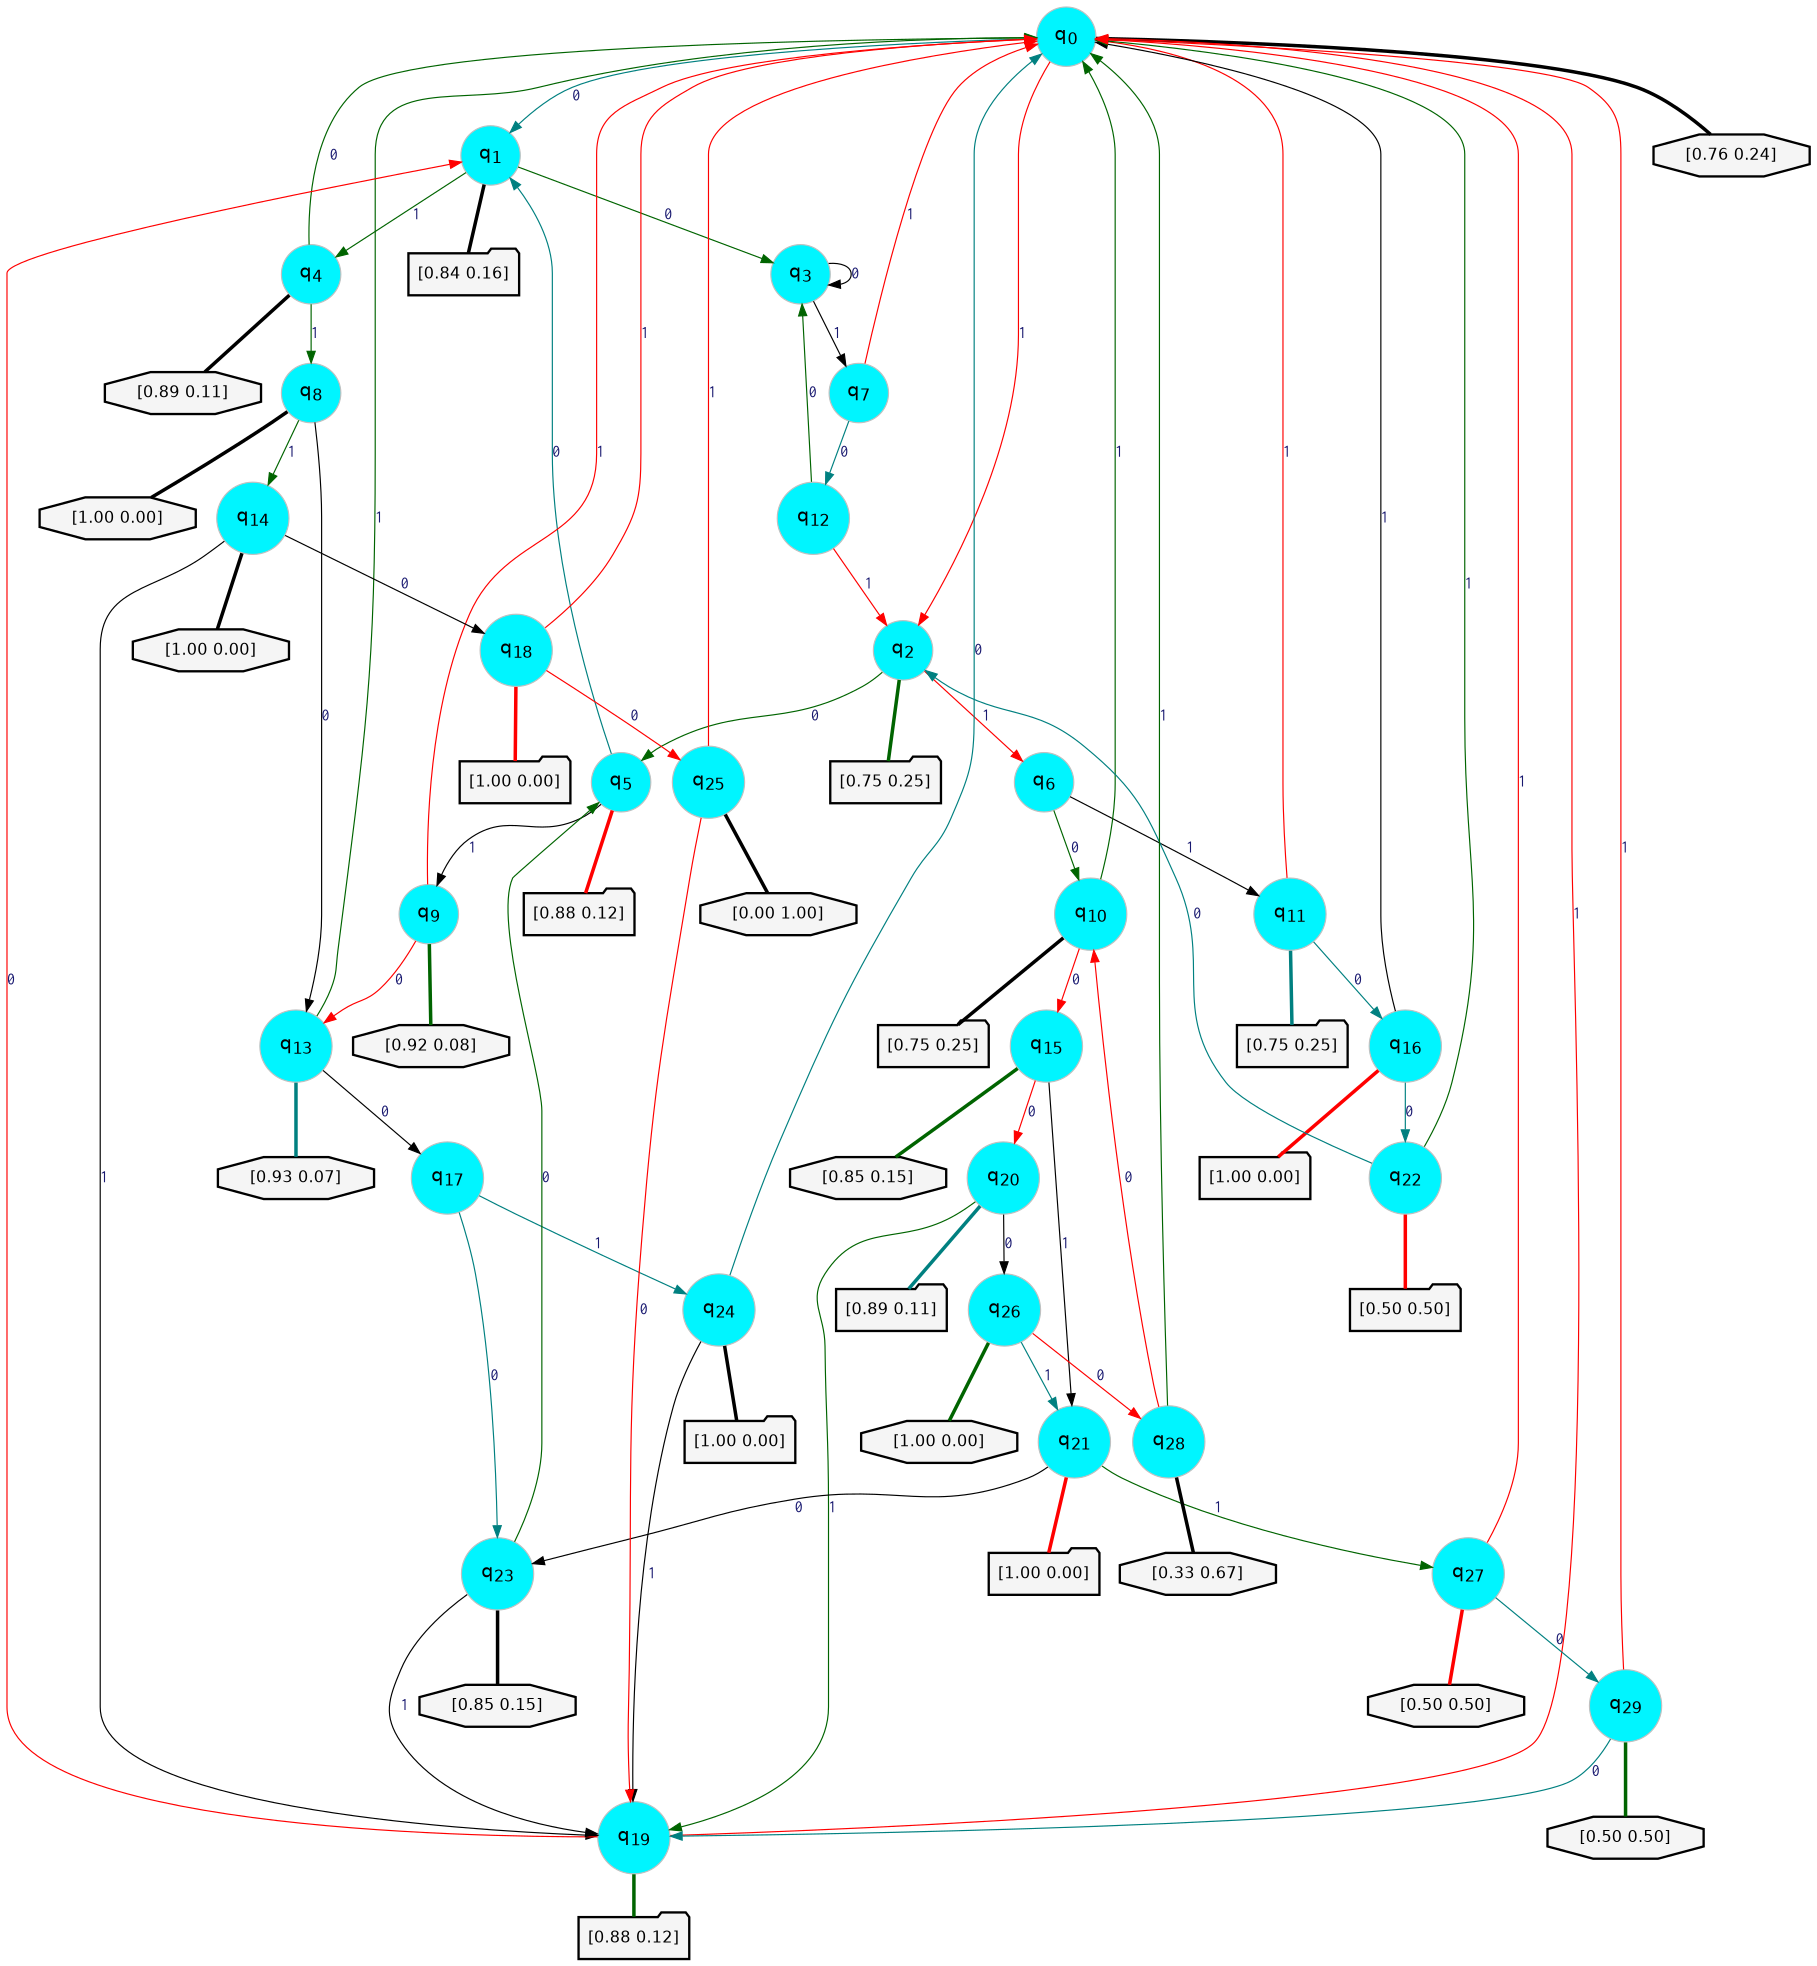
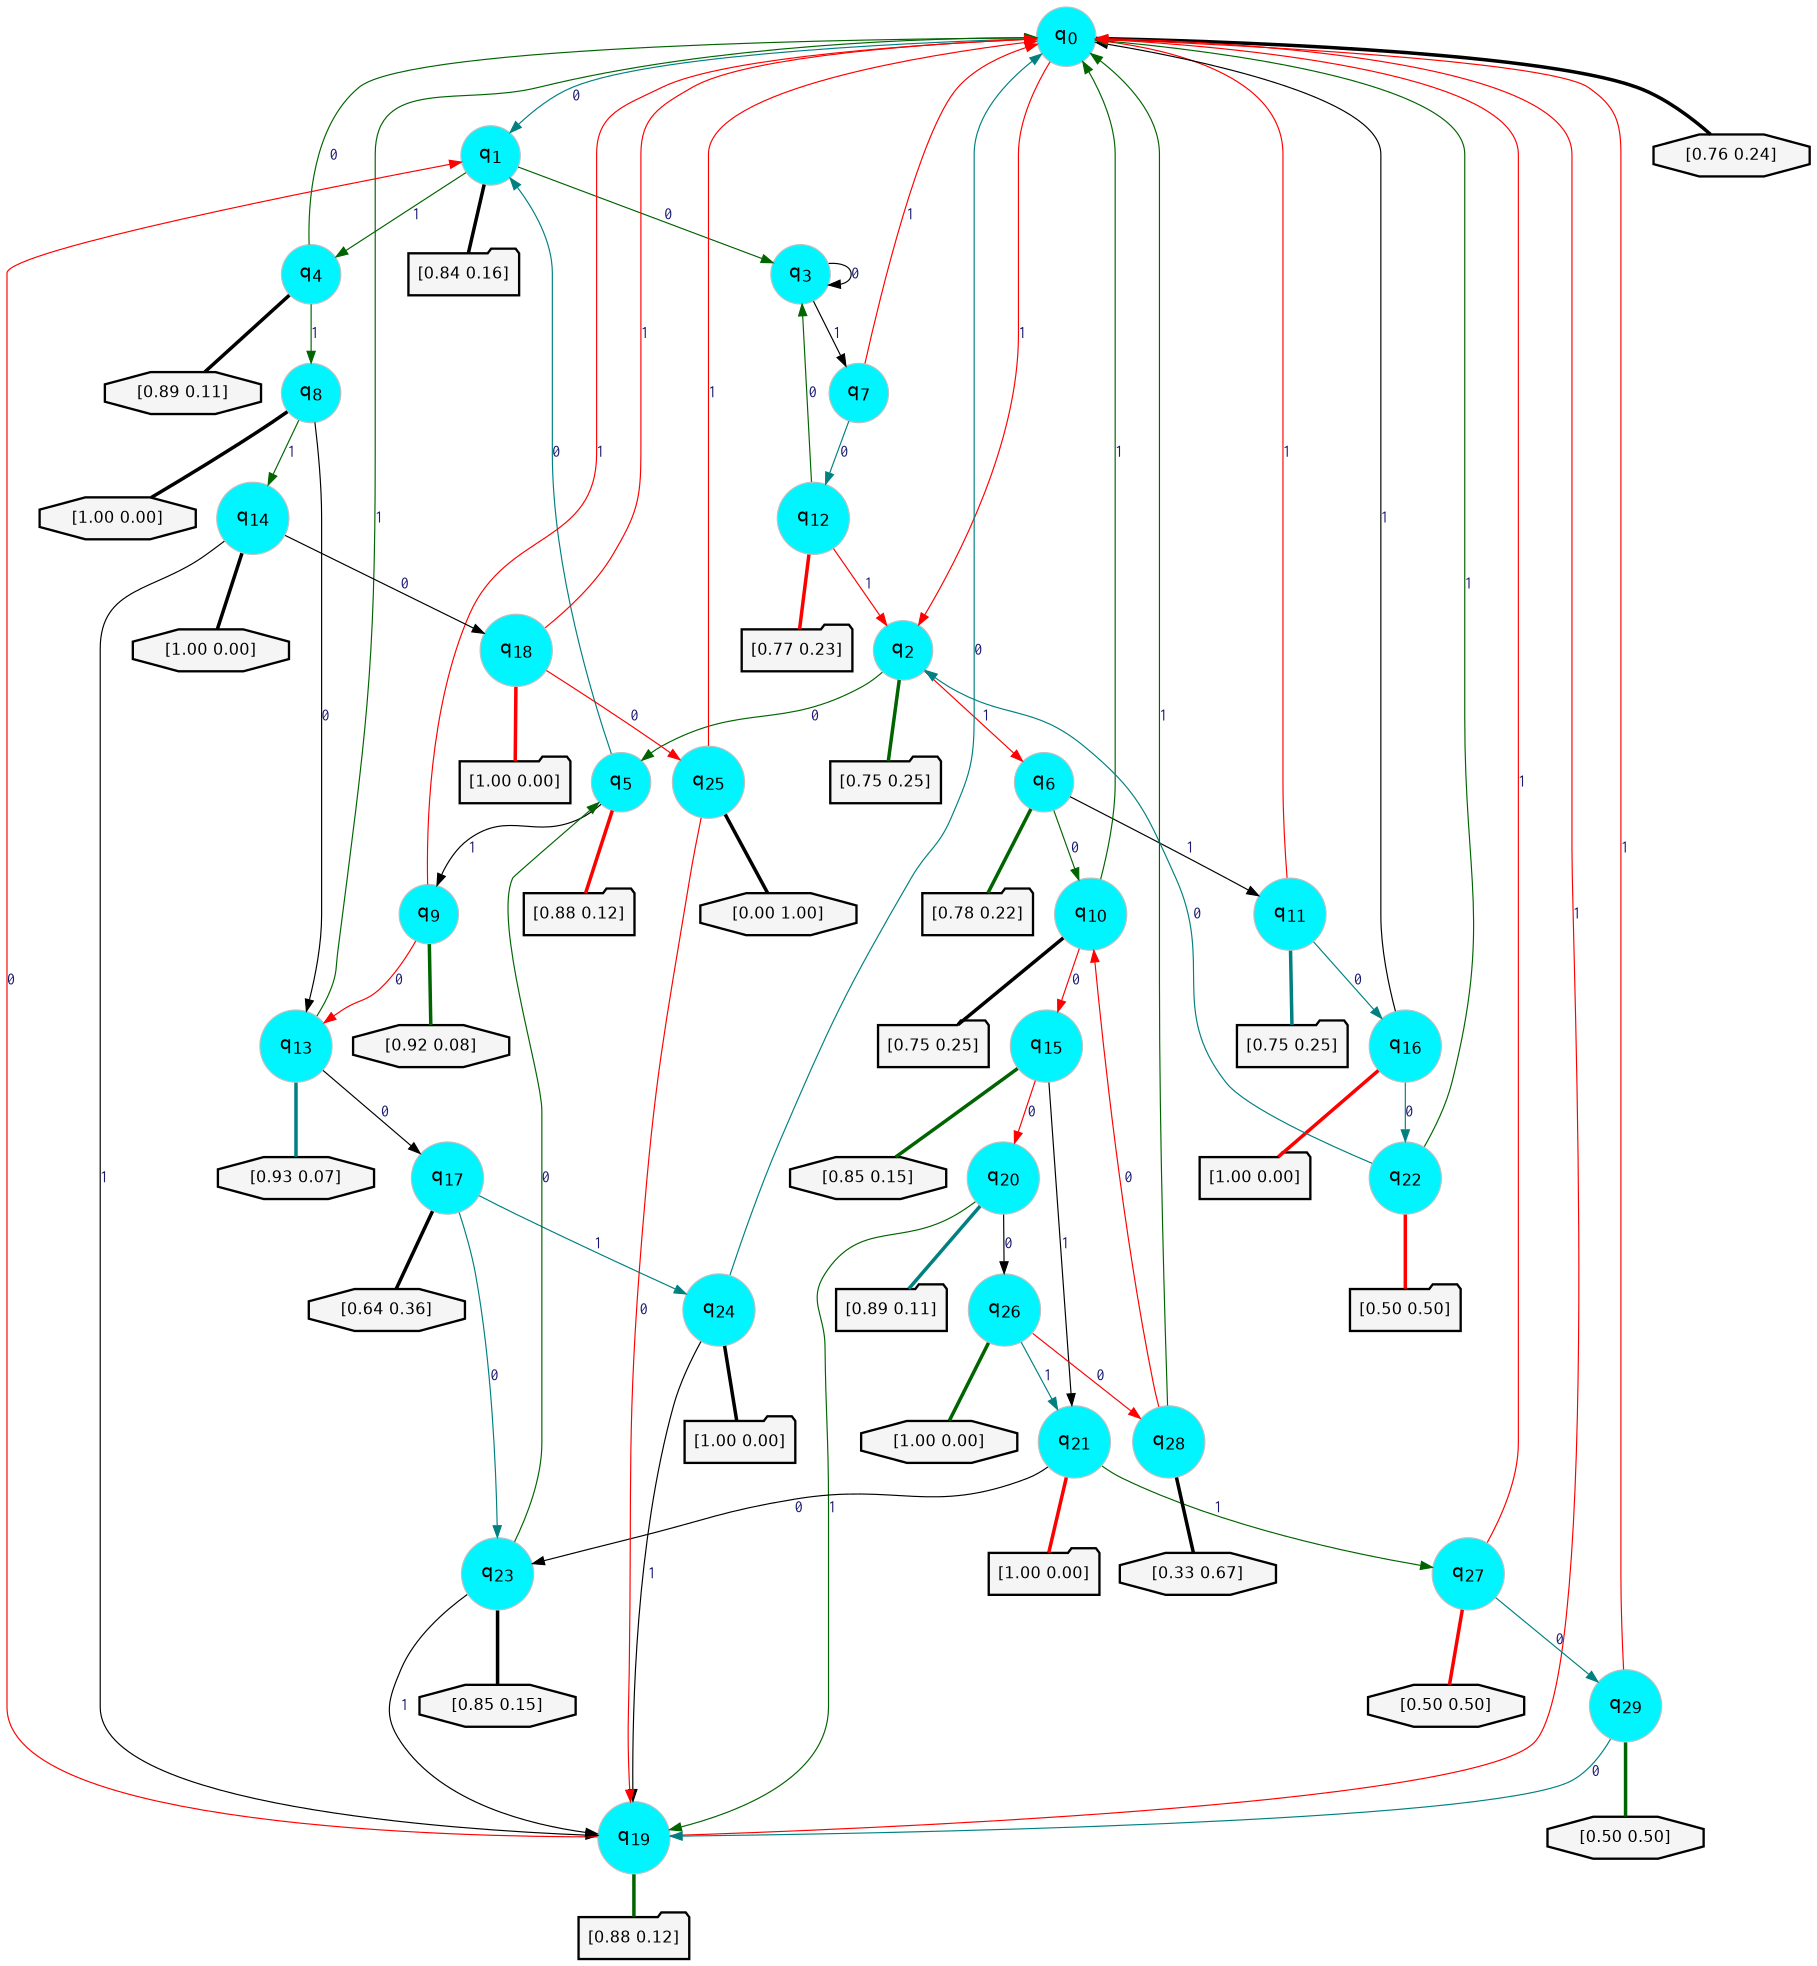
none -> (797, 650)
none -> (978, 914)
none -> (387, 1310)
